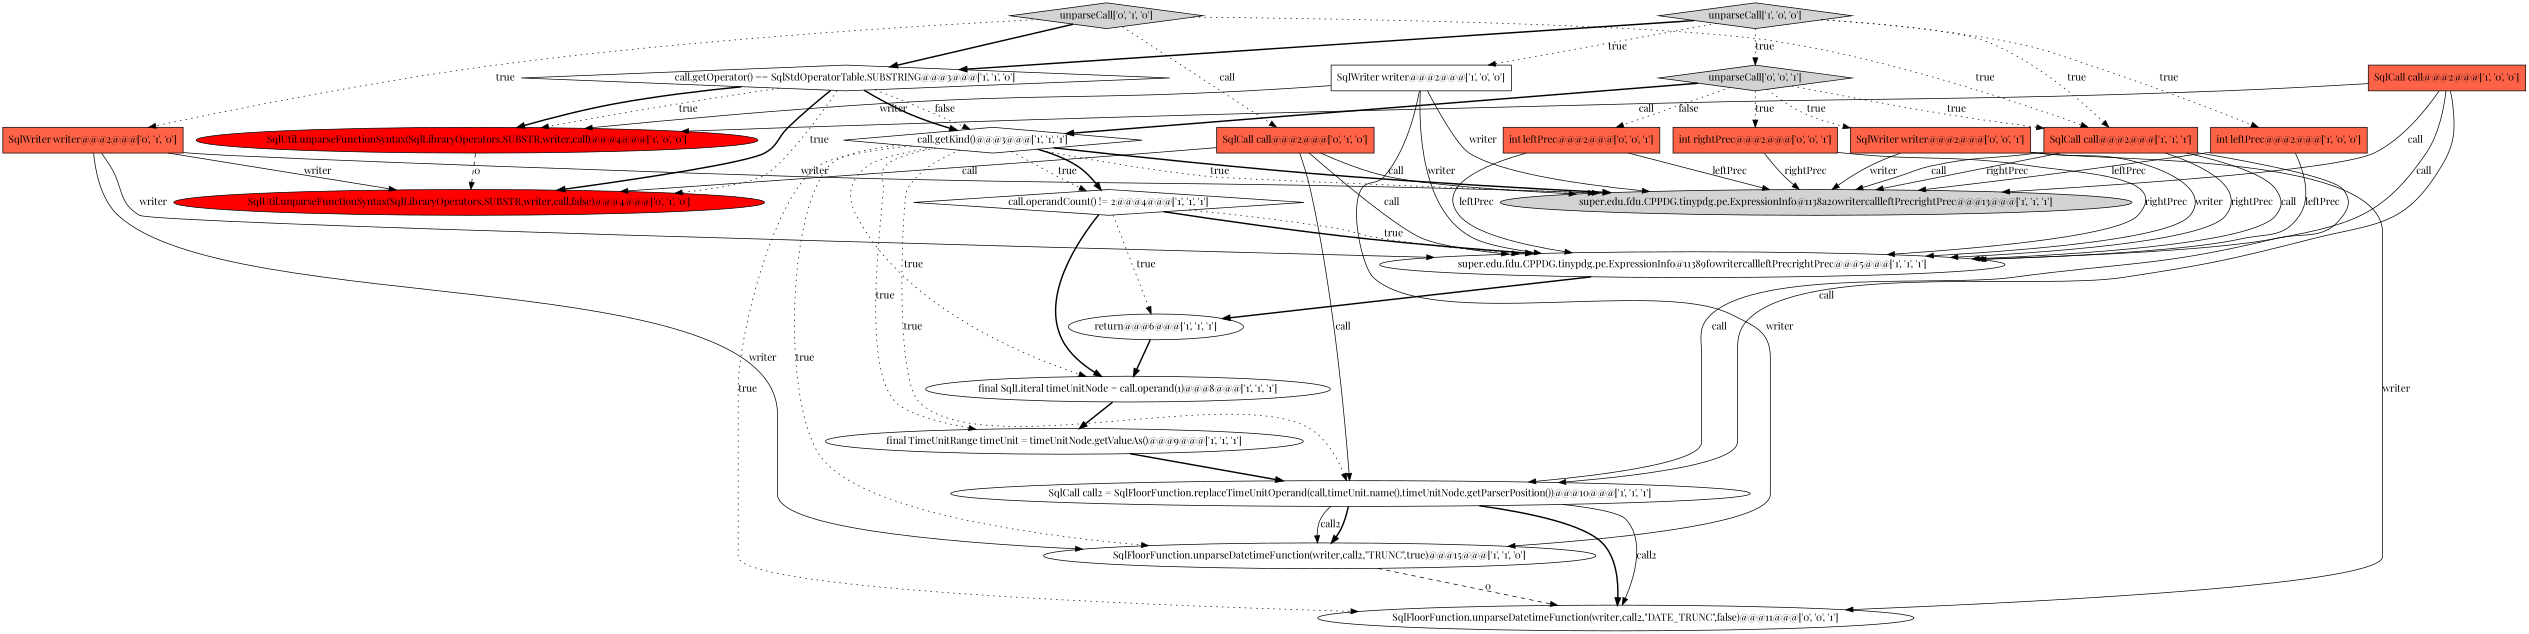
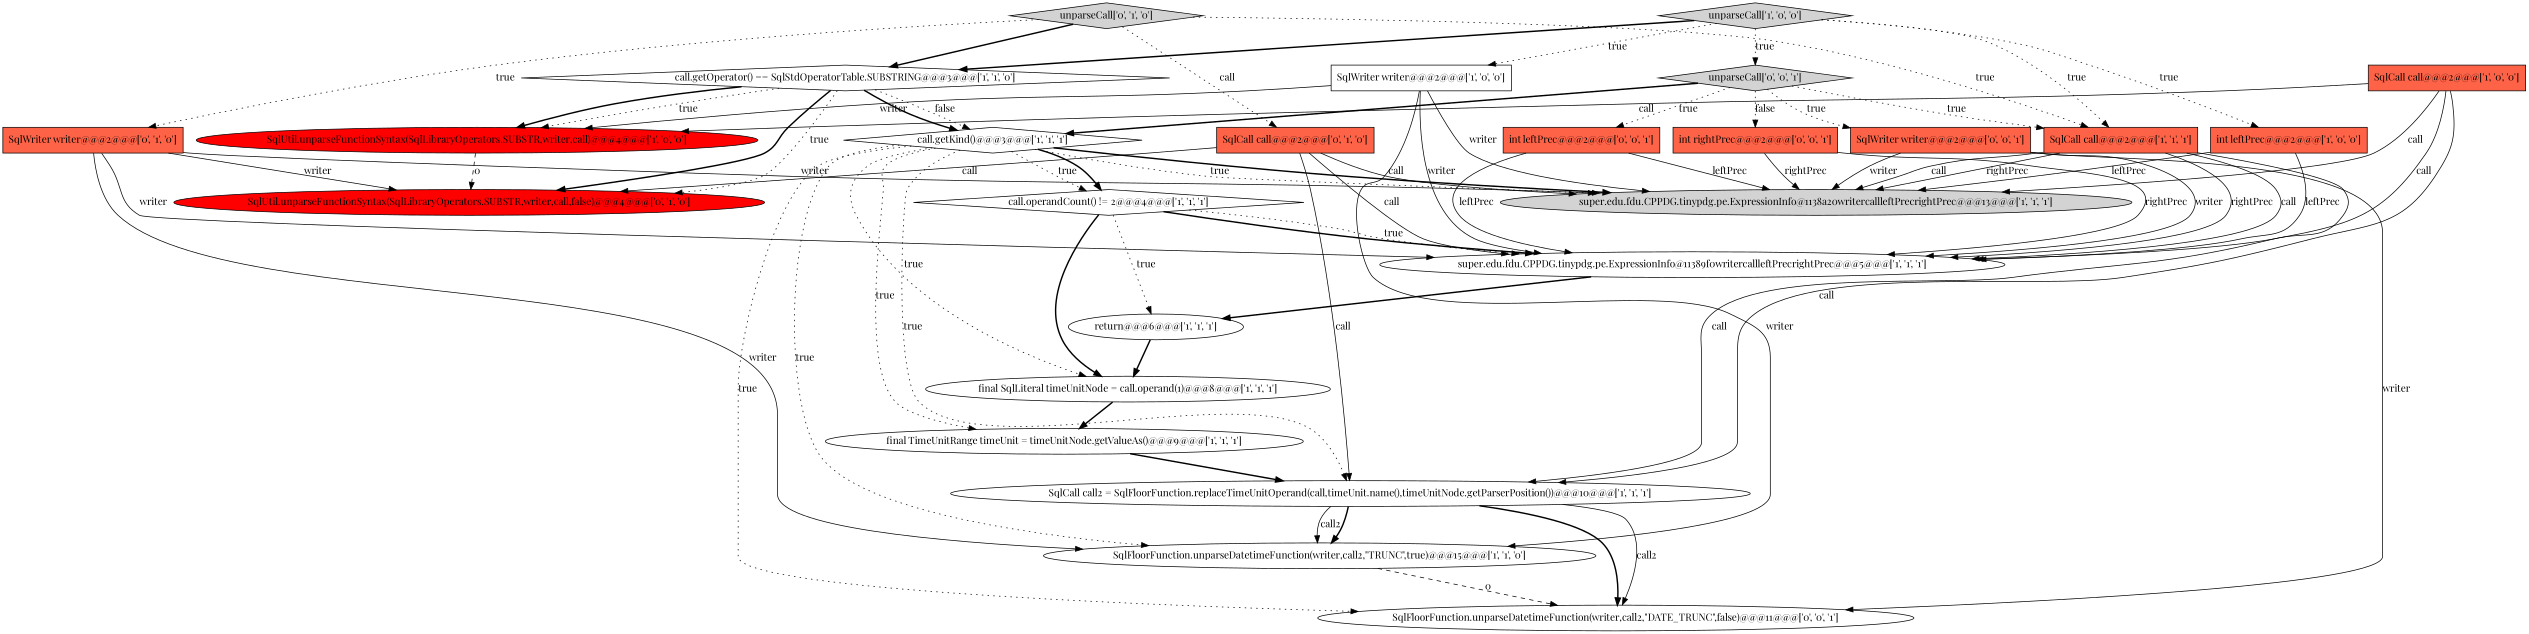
(1688, 109) -> (1688, 109)
(1765, 109) -> (1765, 109)
